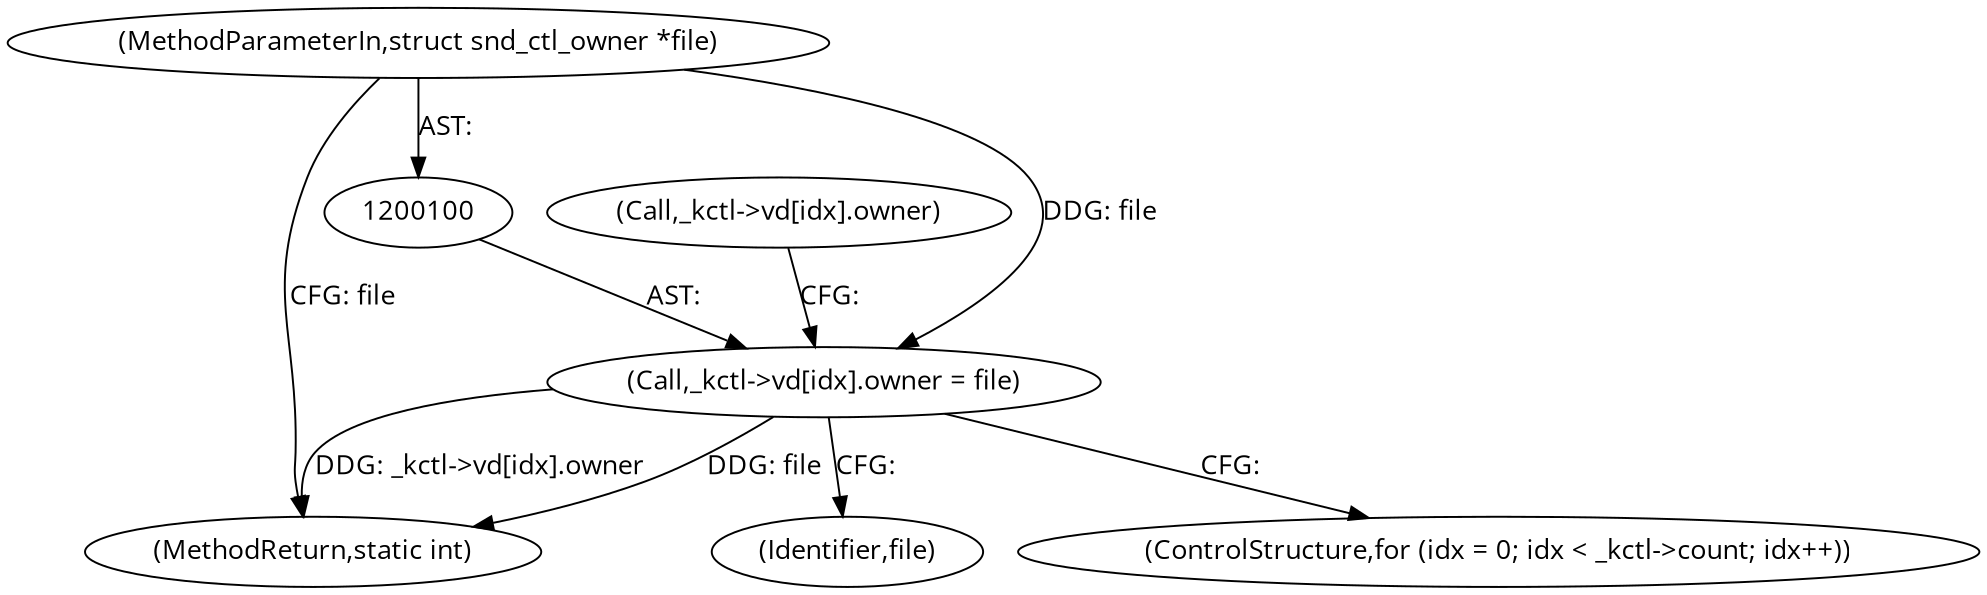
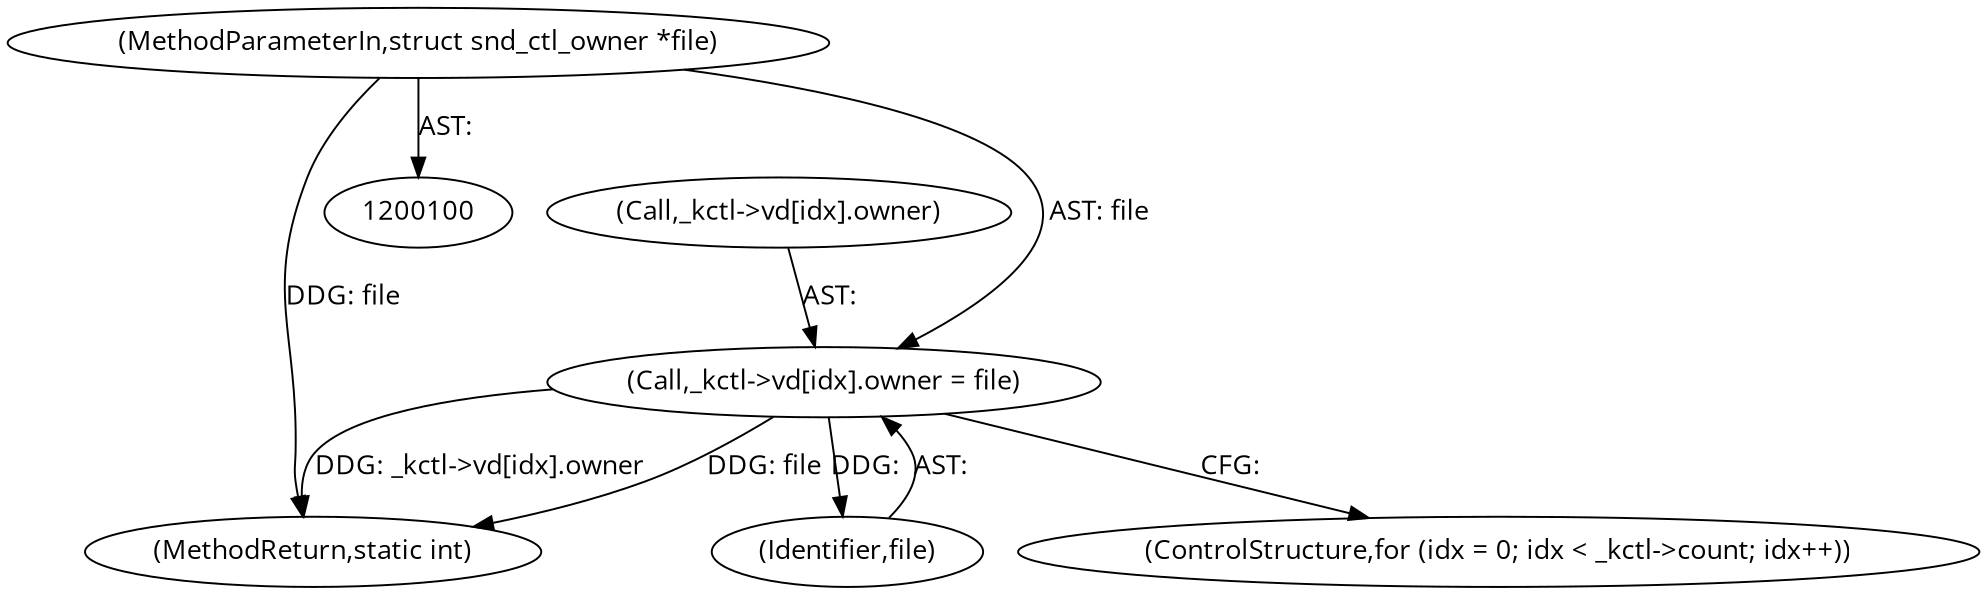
(1100, 213) -> (1100, 213)
(603, 290) -> (915, 475)
(343, 297) -> (343, 297)
(834, 297) -> (834, 297)
(870, 467) -> (870, 467)
